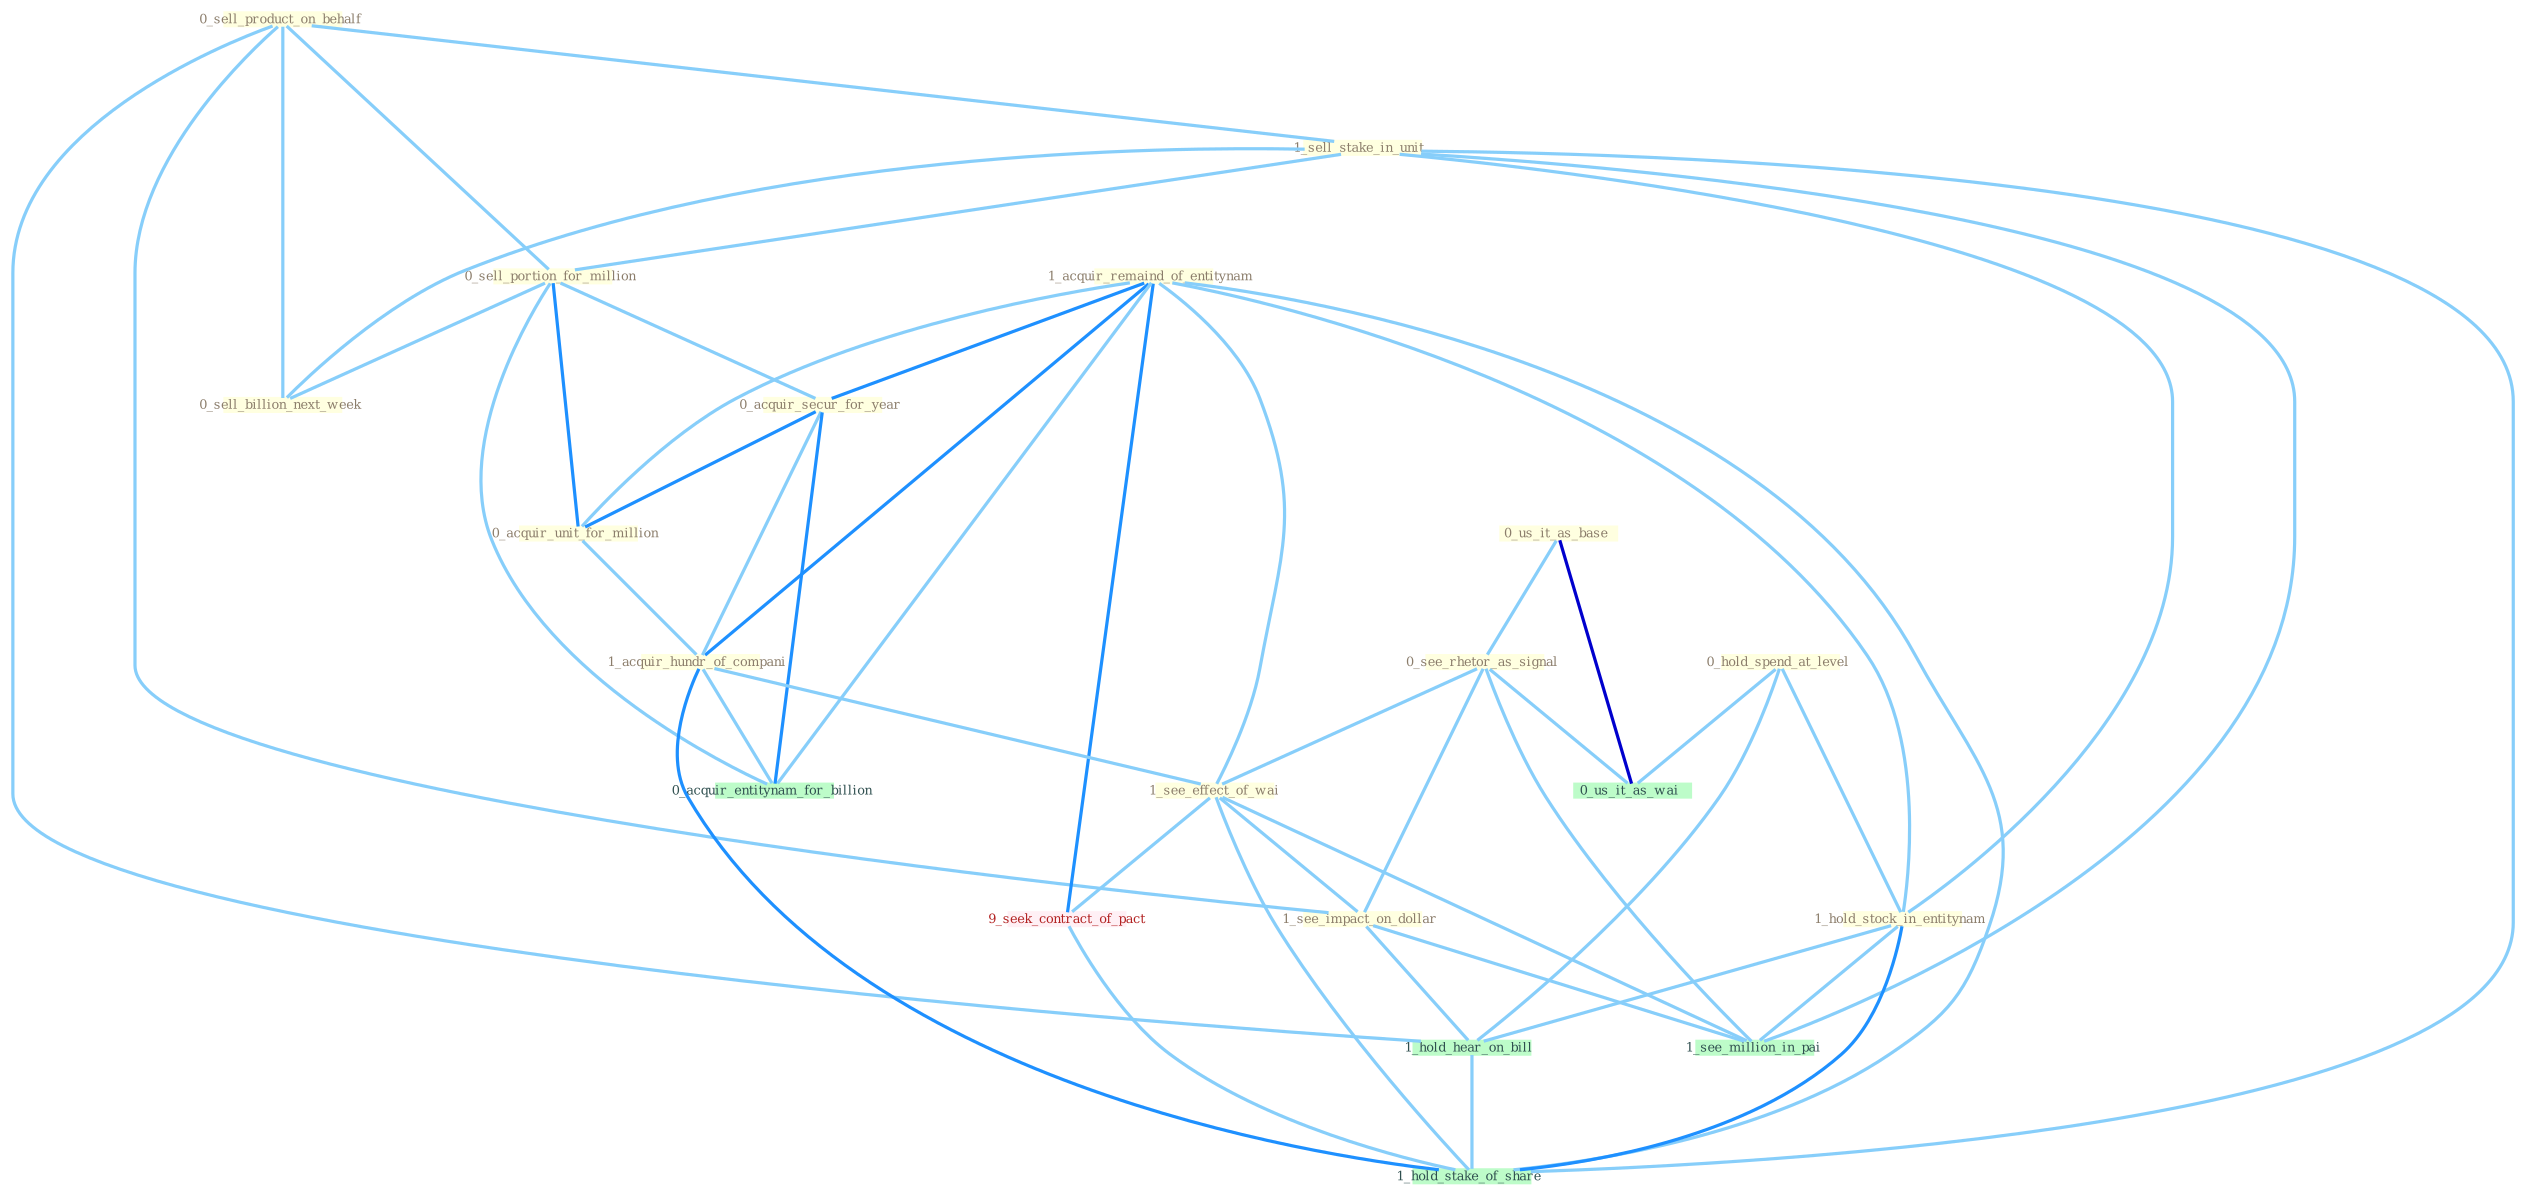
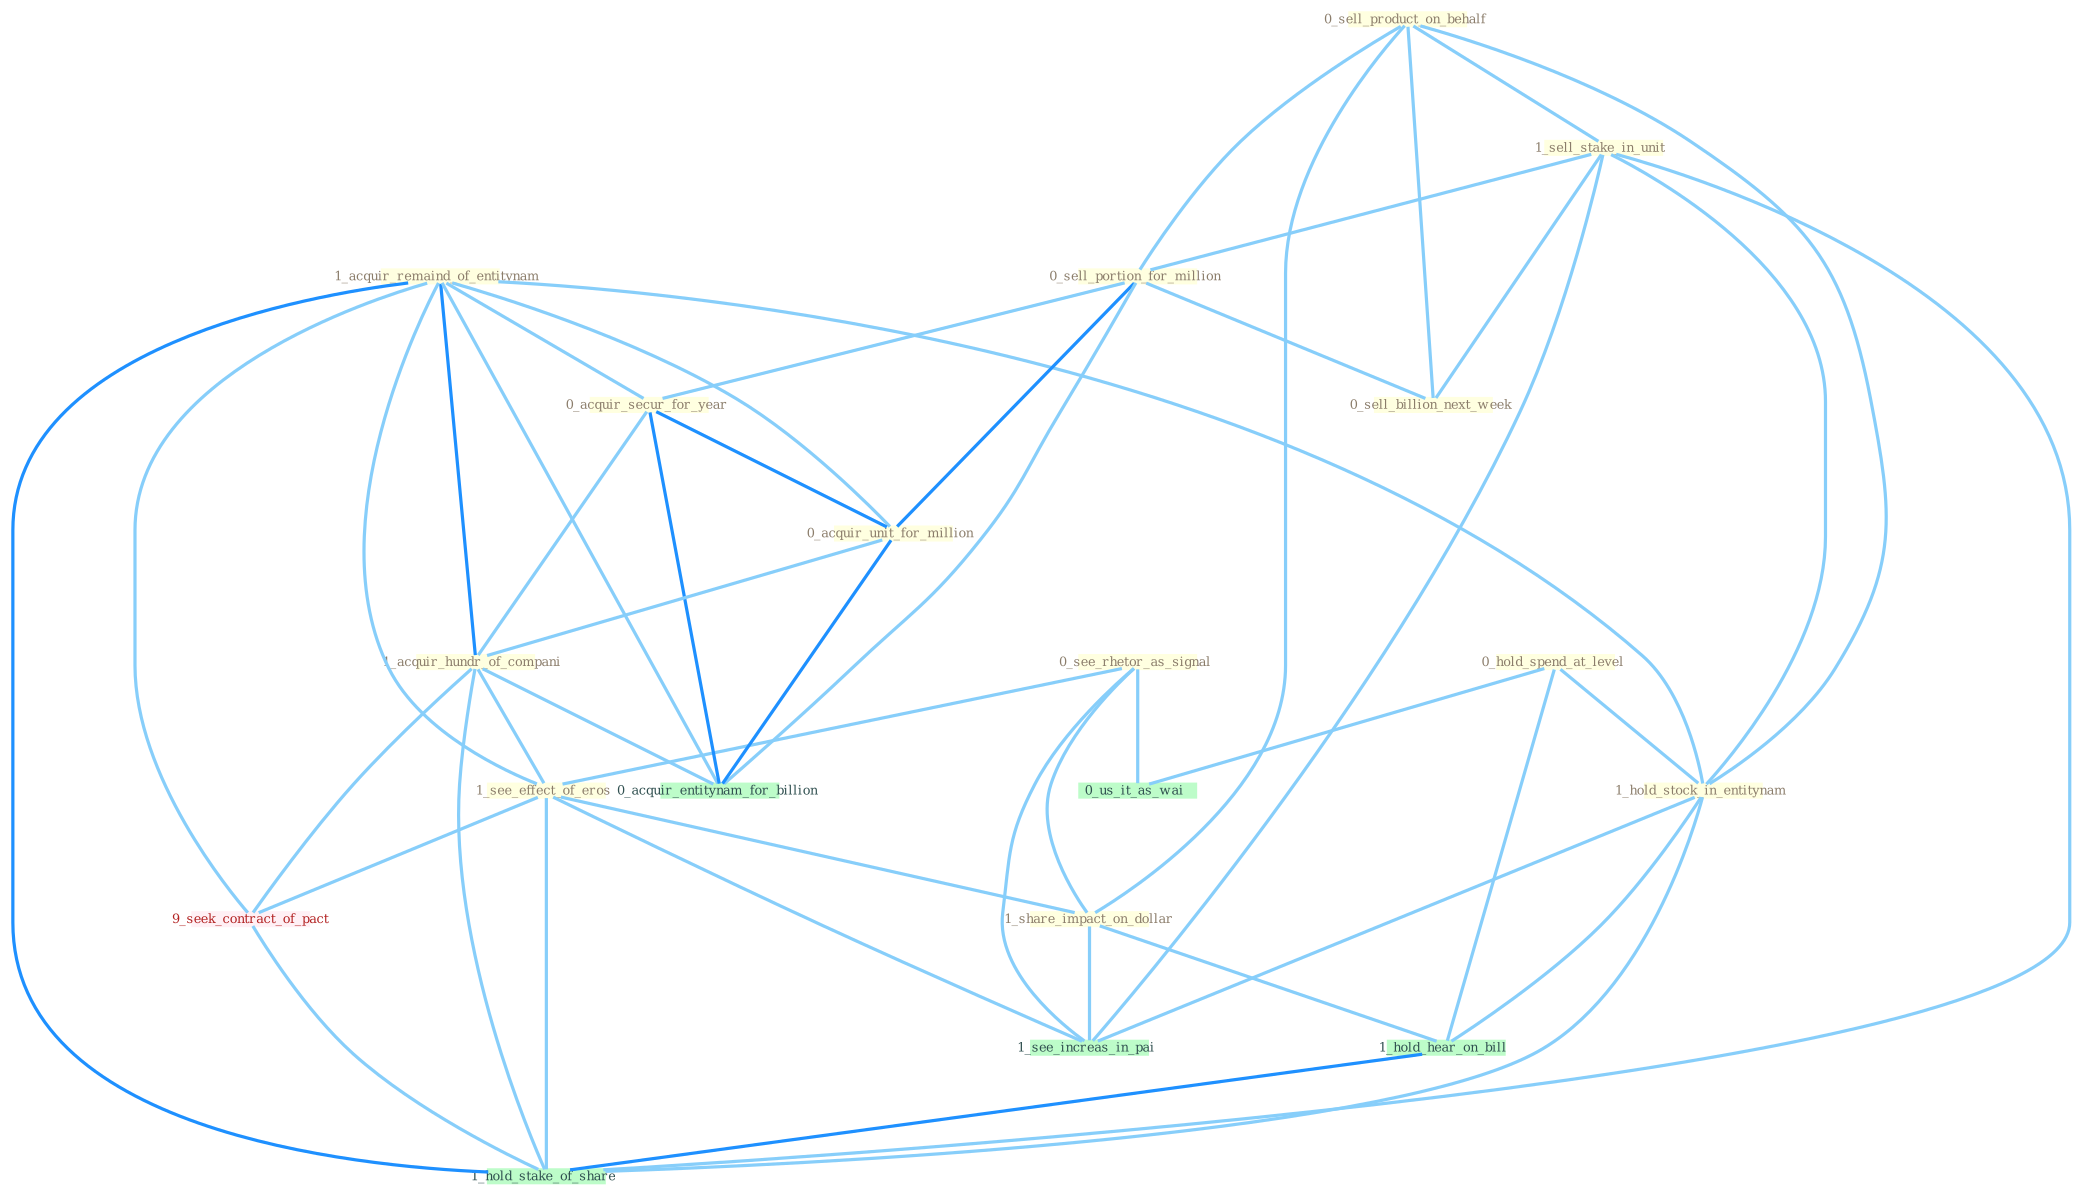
(988, 341) -> (545, 341)
(1559, 534) -> none
(1110, 598) -> (135, 533)
(1918, 659) -> (13, 767)
none -> (807, 662)
none -> (354, 783)
(1215, 791) -> (546, 791)
(256, 904) -> (1849, 318)
(1363, 919) -> (1090, 919)
(961, 1034) -> (469, 924)
(1755, 1048) -> (1090, 1048)
(1819, 1071) -> (1505, 1064)
(1472, 1112) -> (996, 1112)
